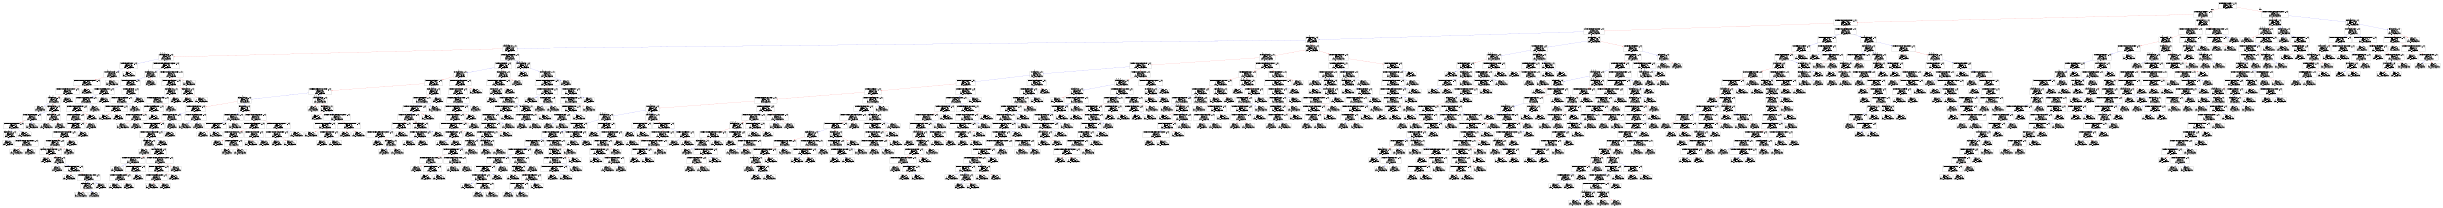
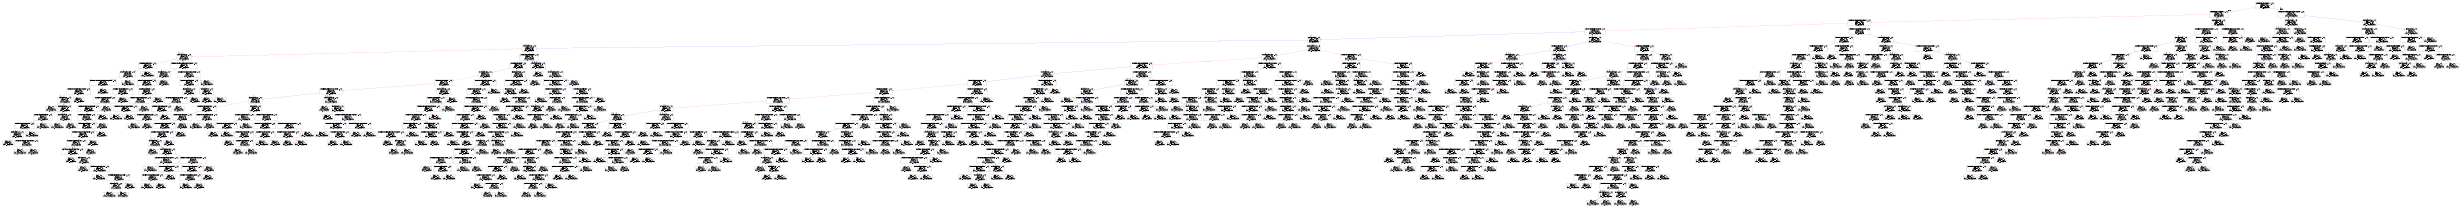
(1677, 66) -> none
